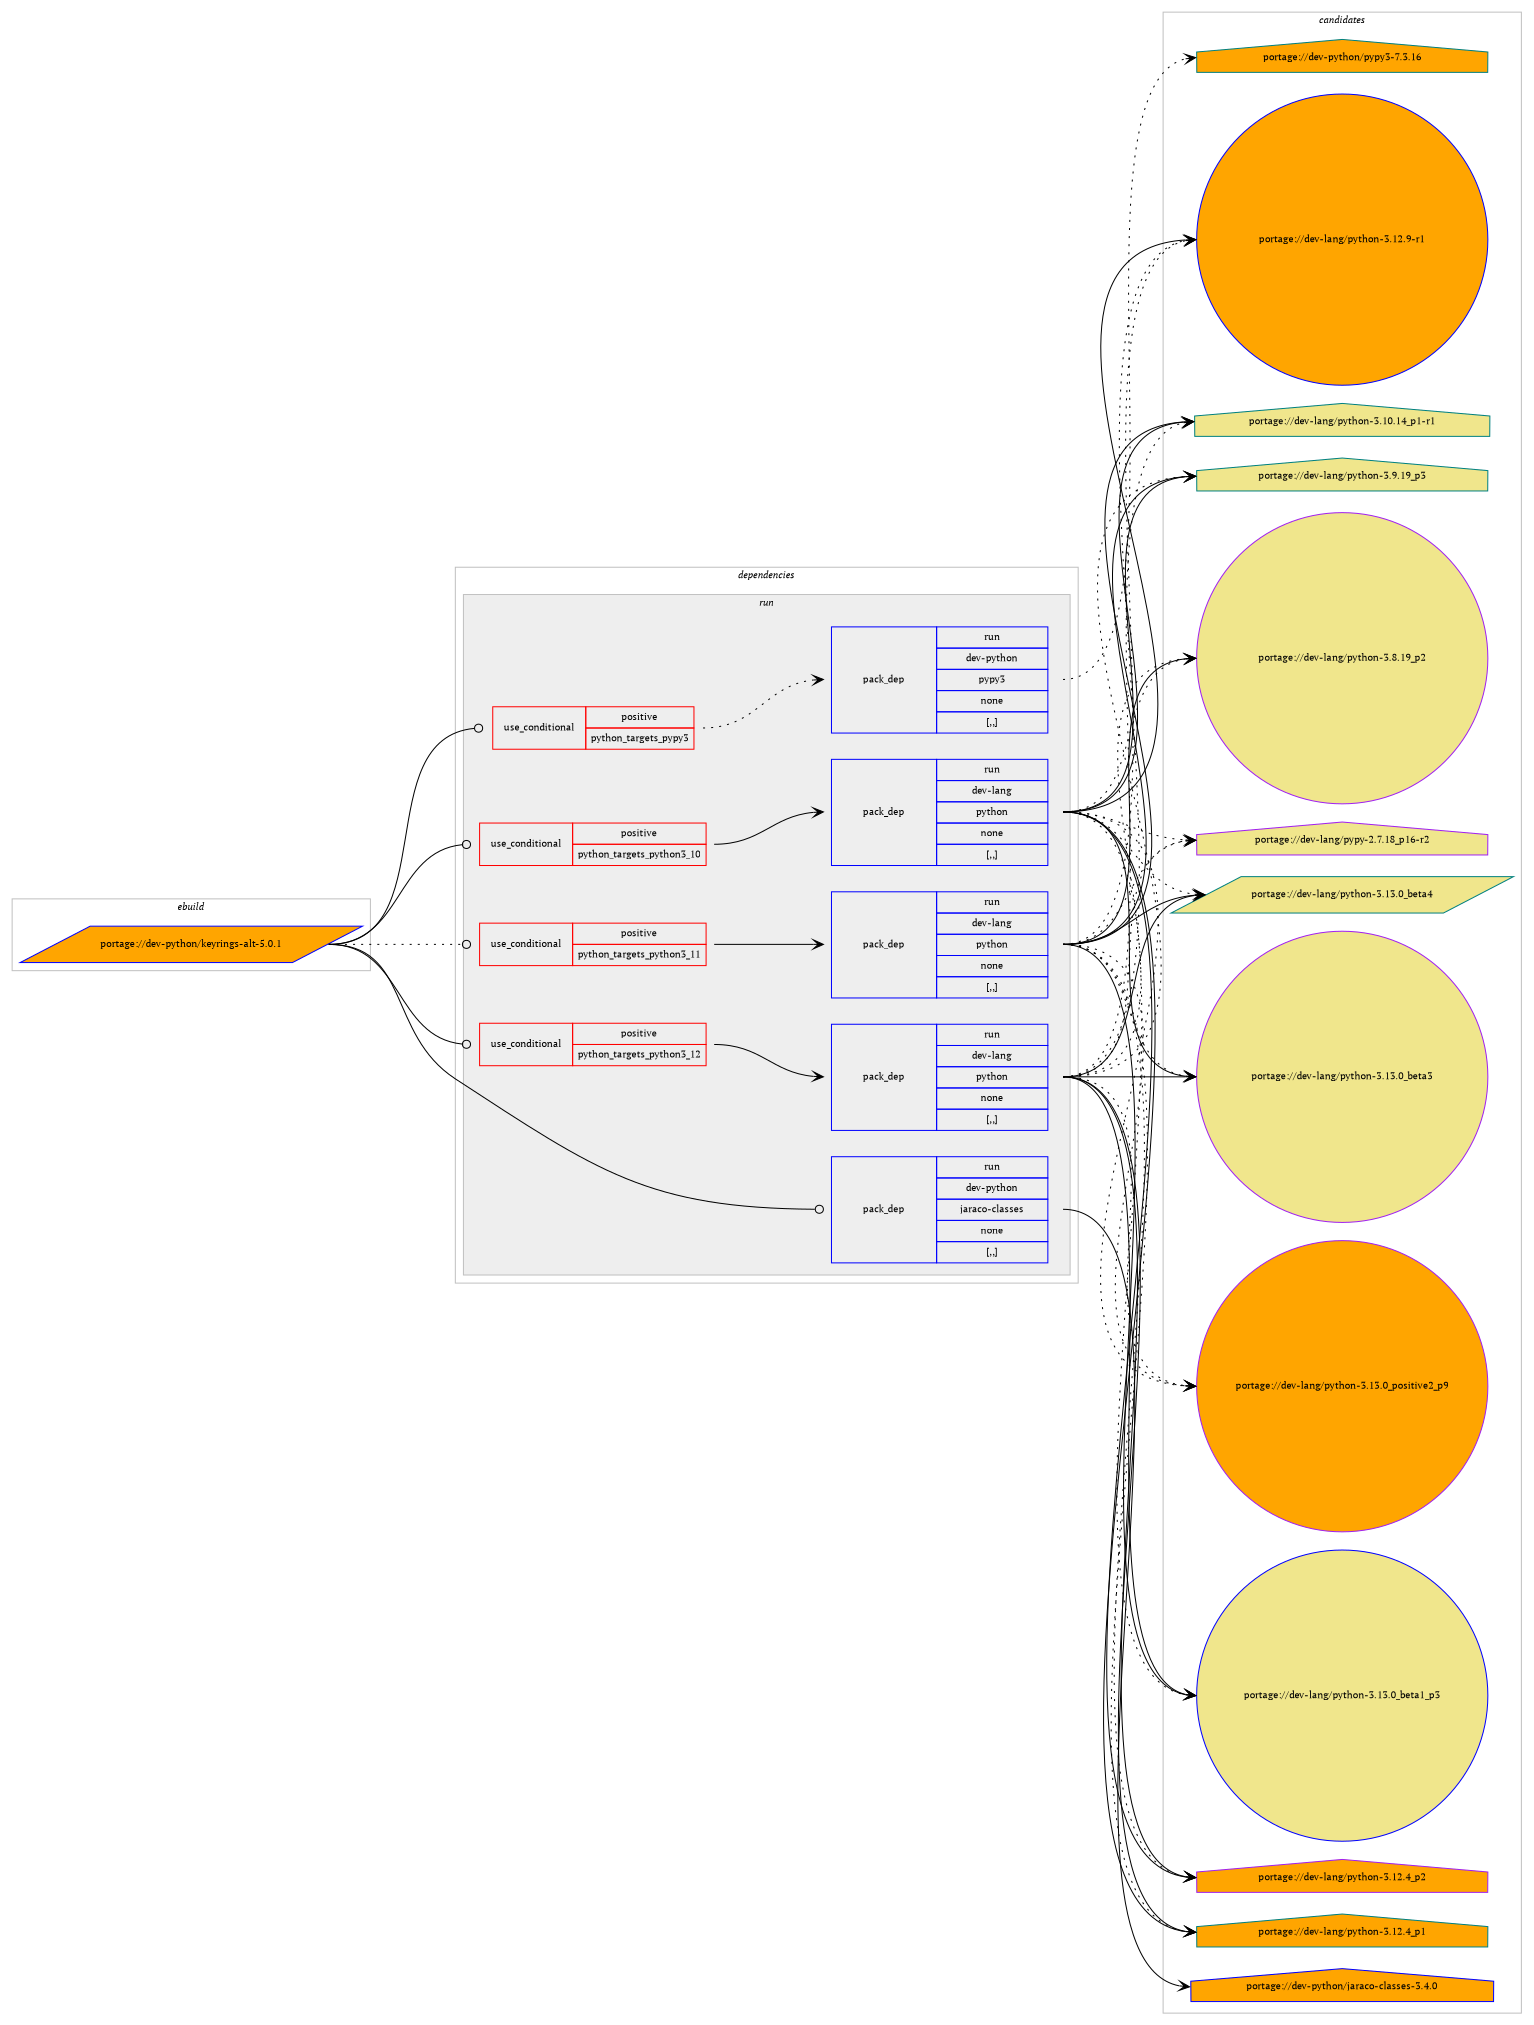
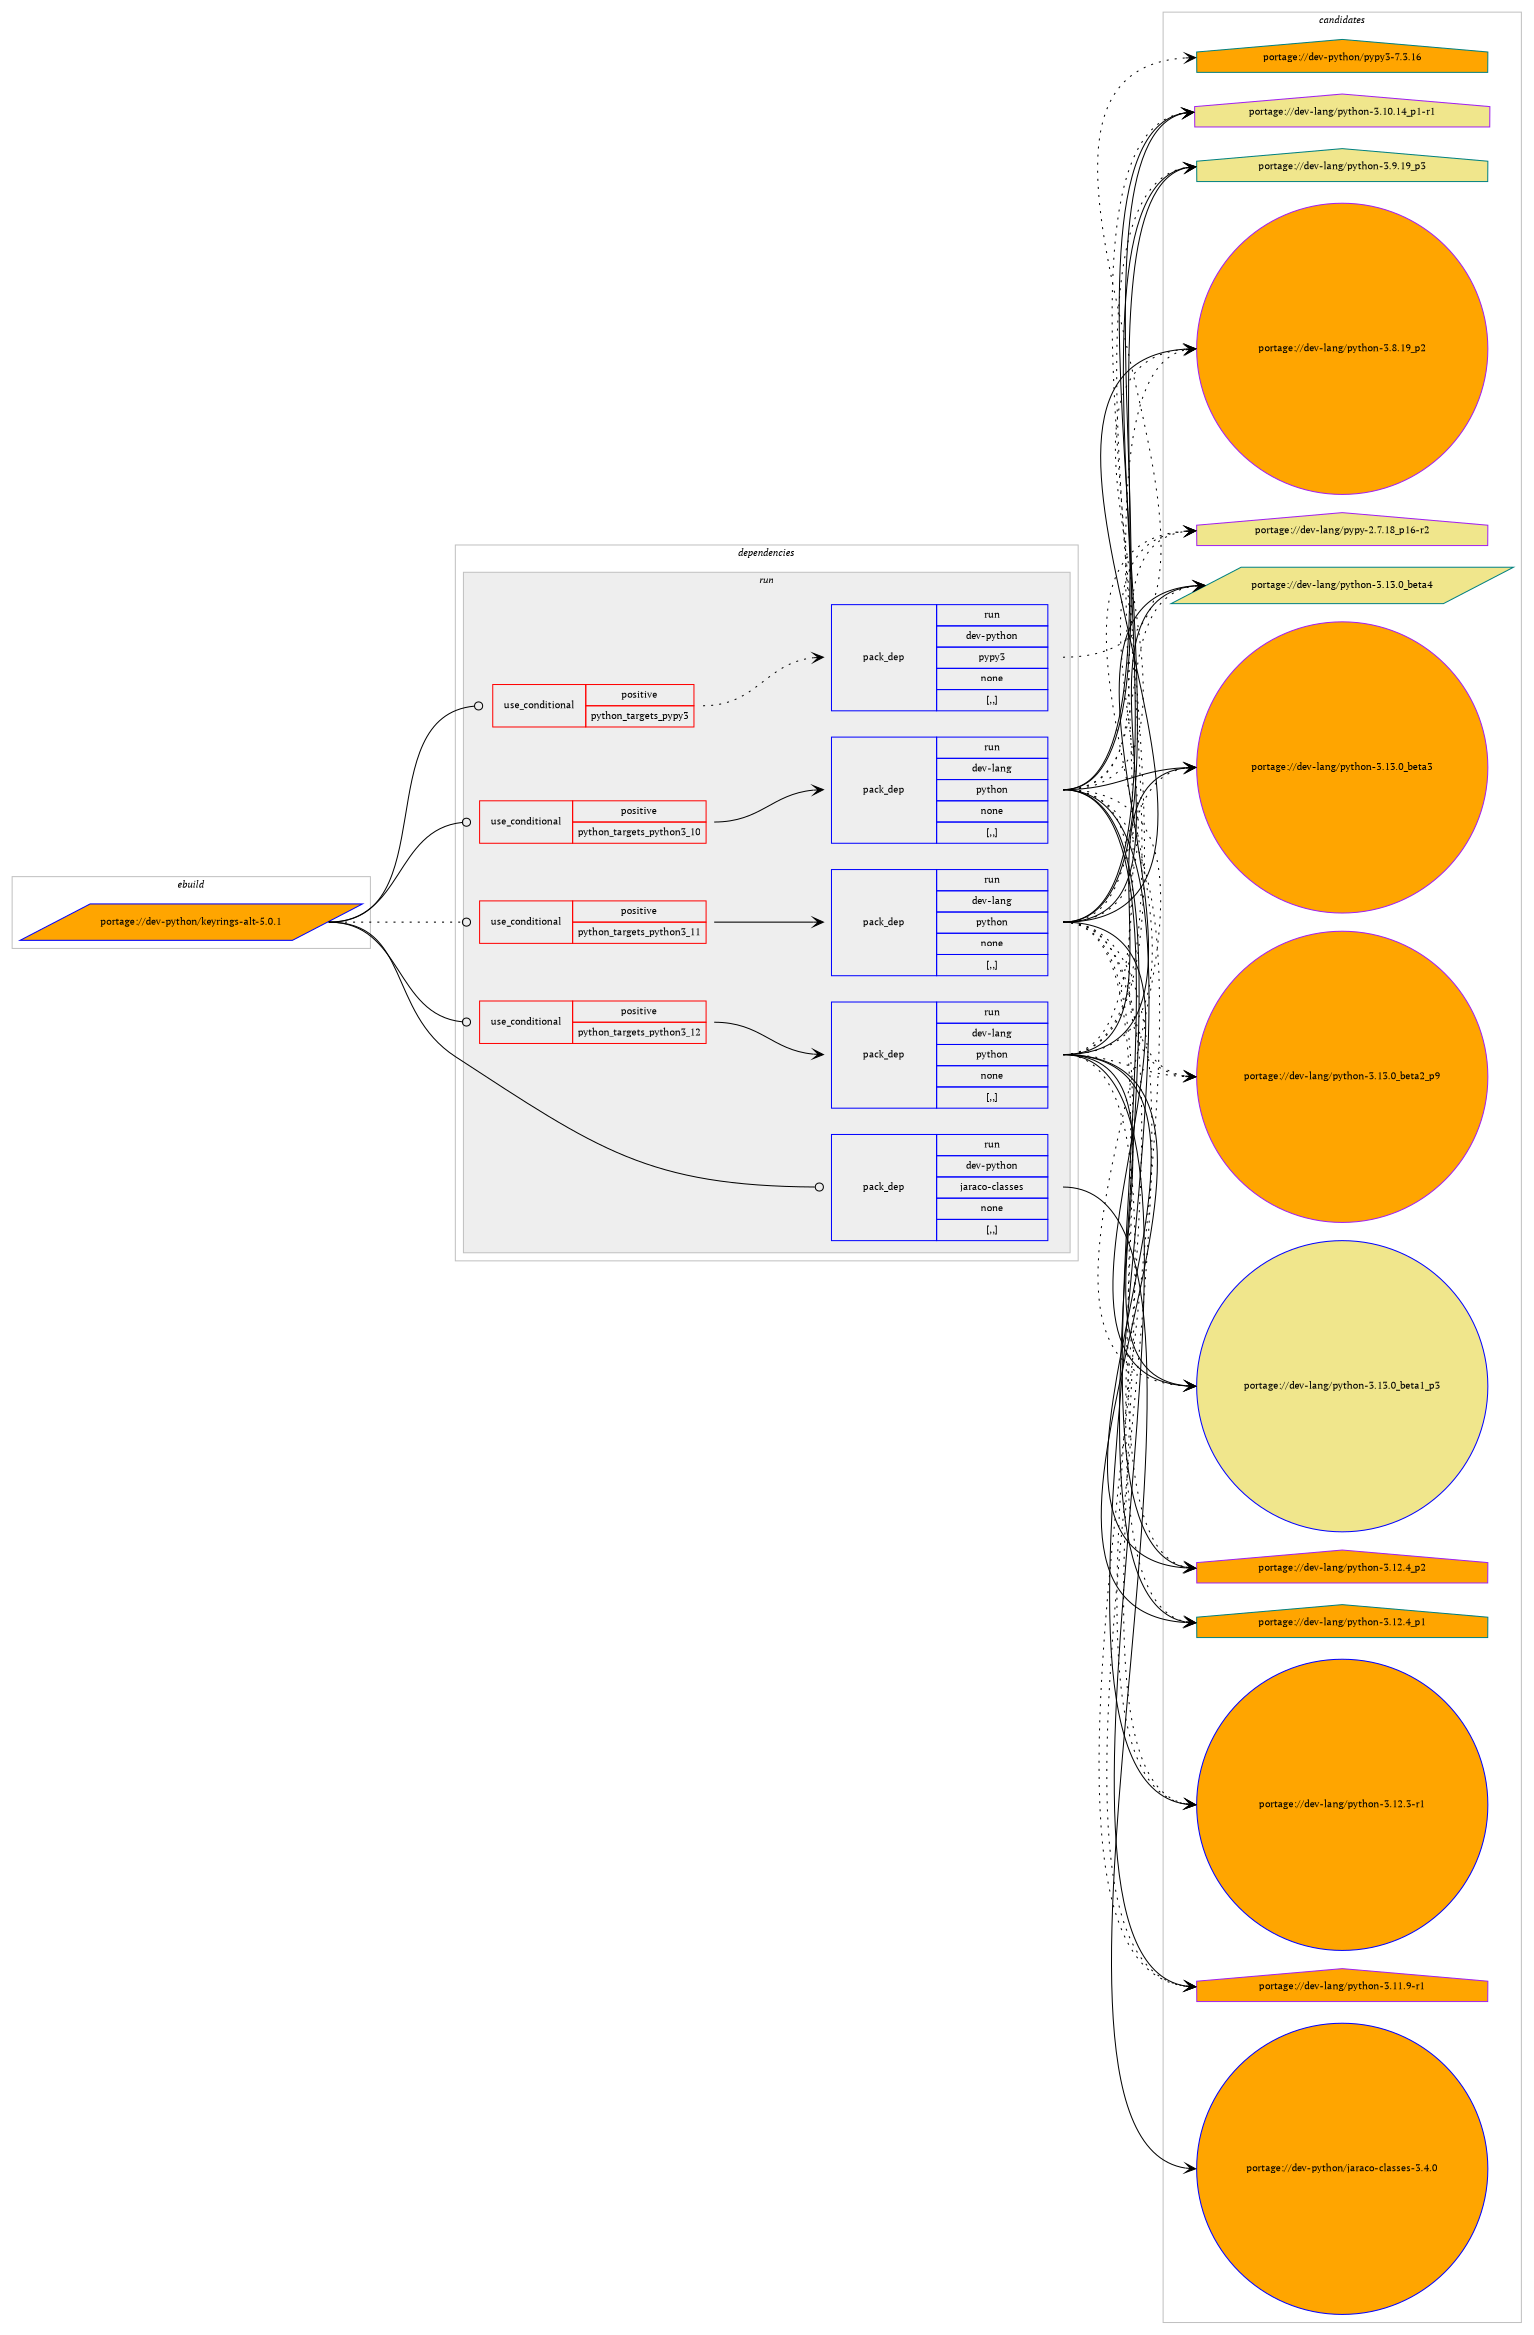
(1342, 240) -> (1342, 1805)
(1342, 422) -> (1342, 112)
(1342, 658) -> (1342, 349)
(1342, 1077) -> (1342, 767)
(1342, 1386) -> (1342, 1077)
(1342, 1987) -> (1342, 2169)
none -> (1342, 1987)
